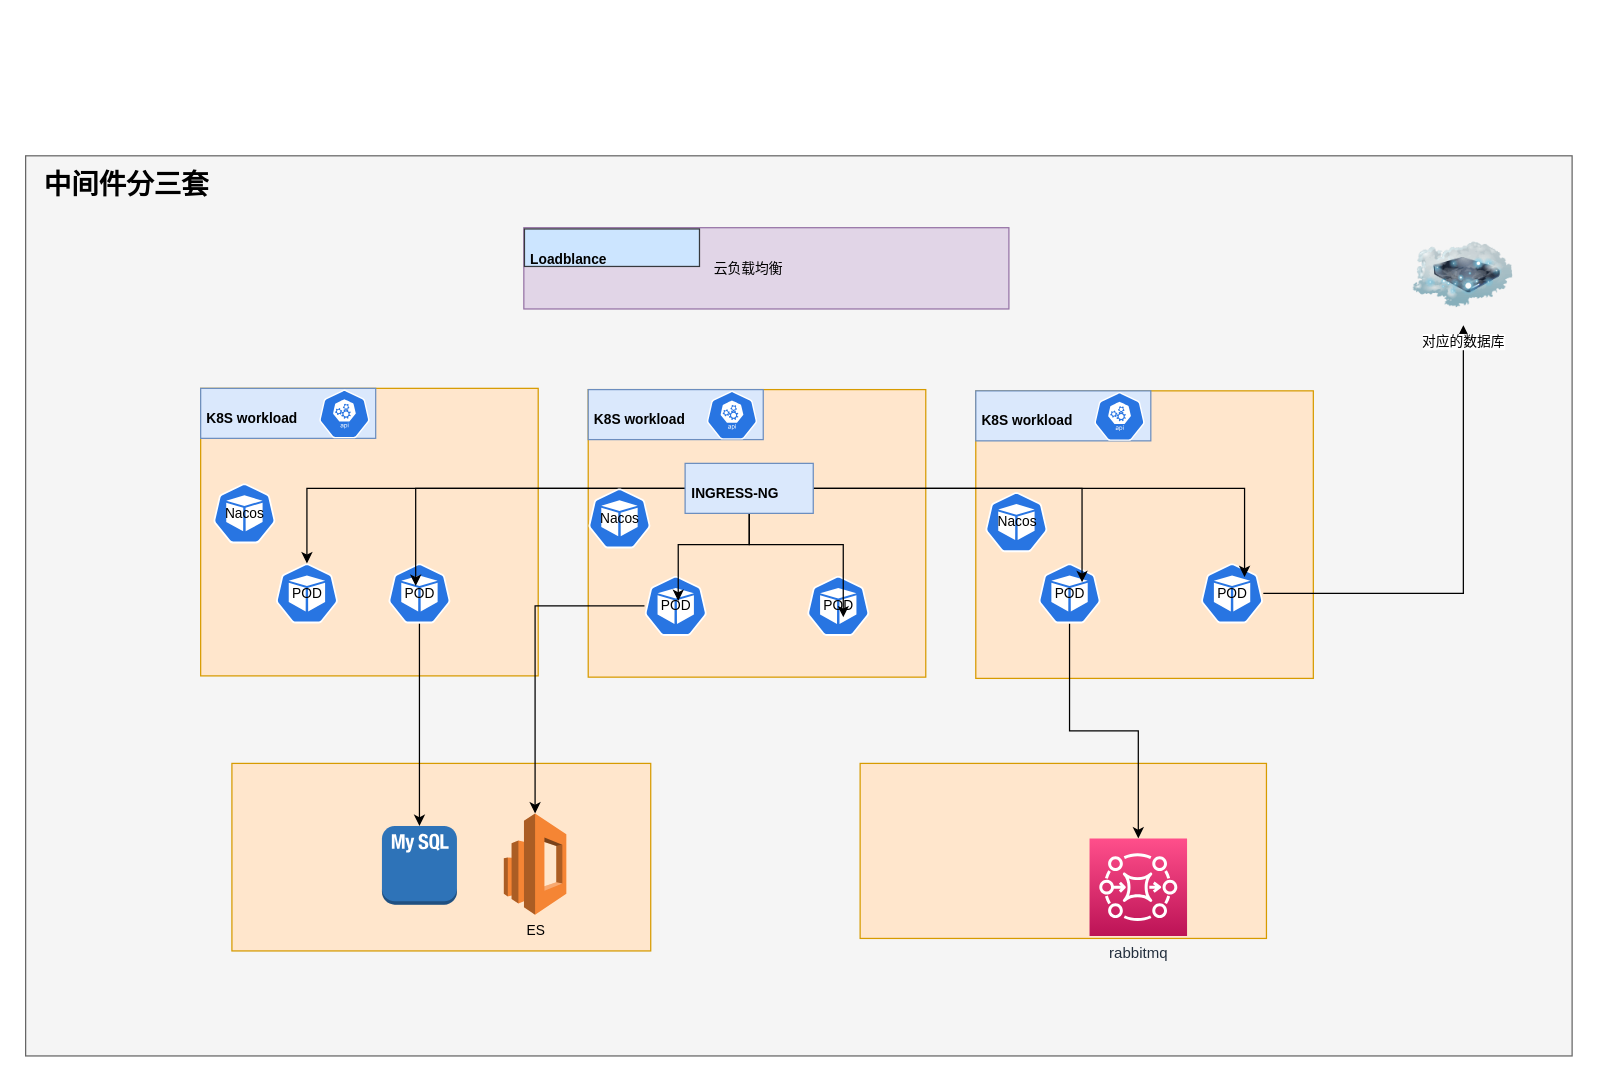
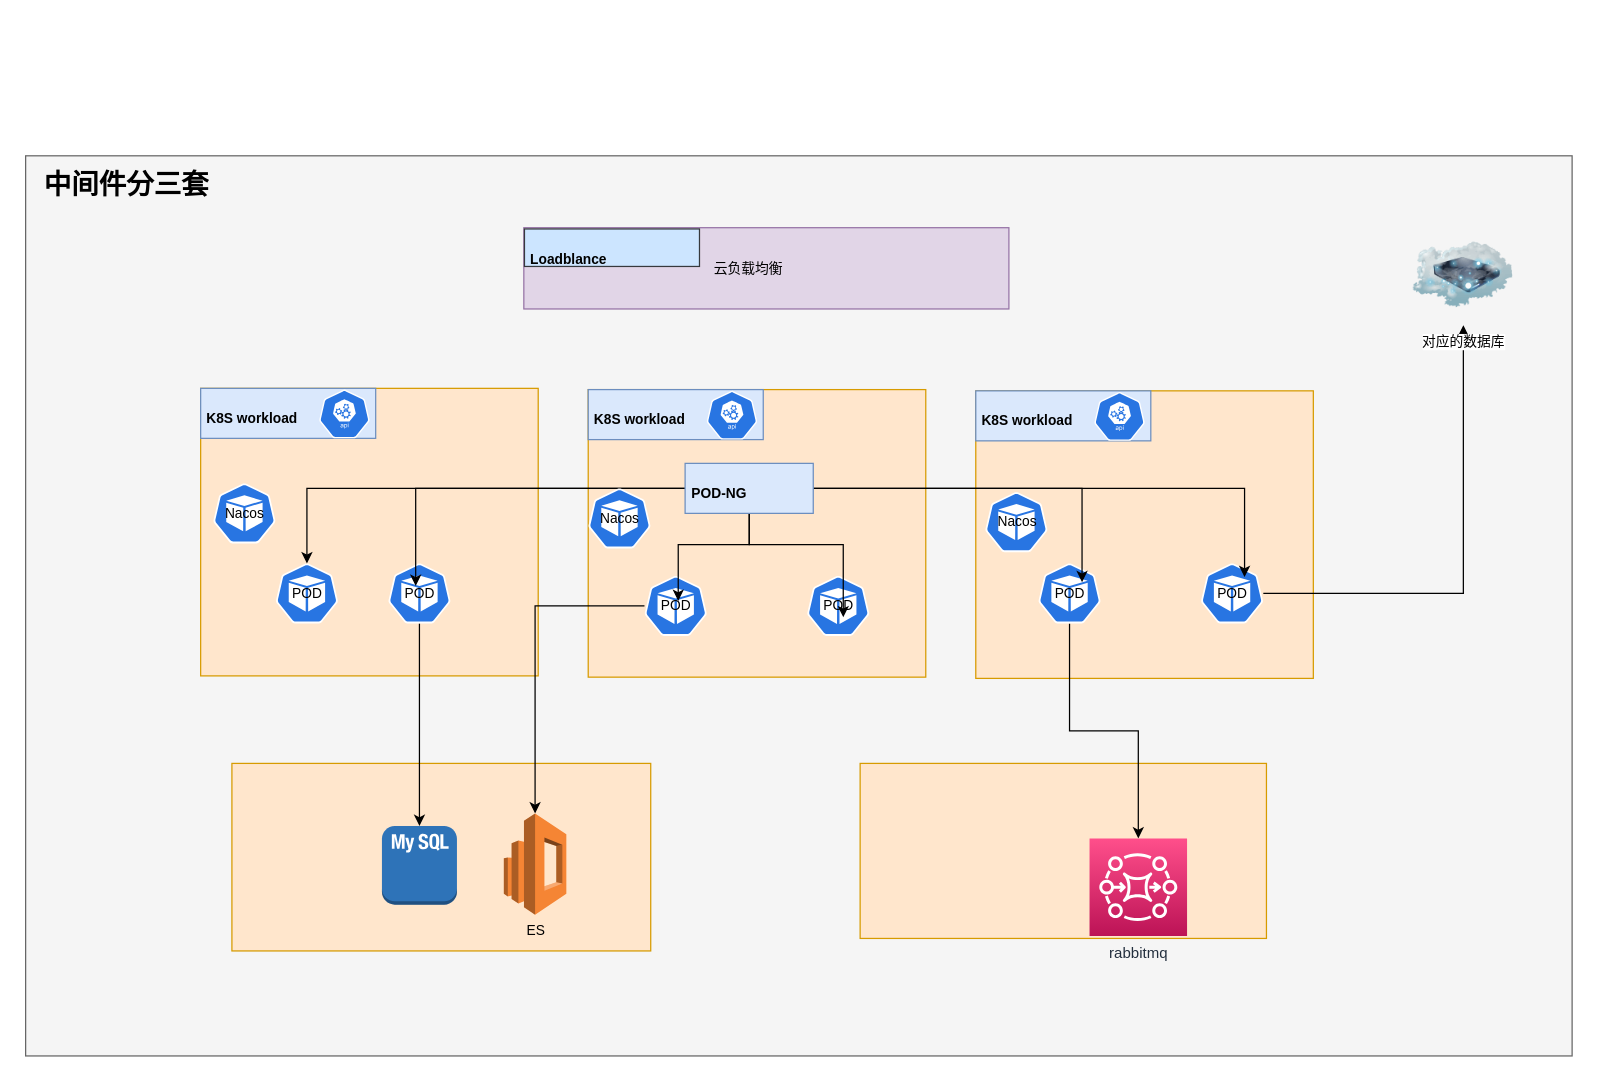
(734, 460) -> (717, 460)
